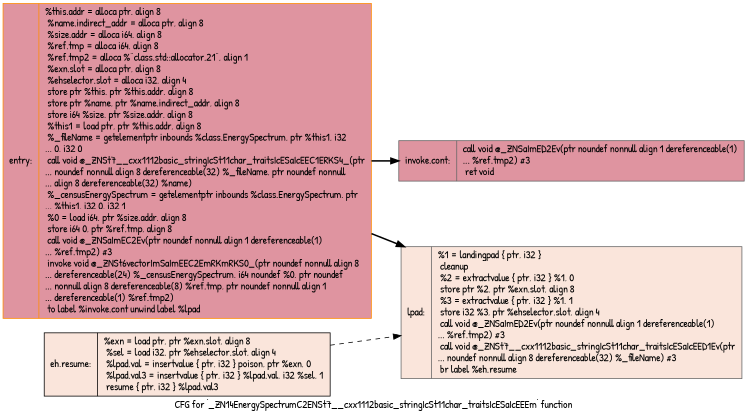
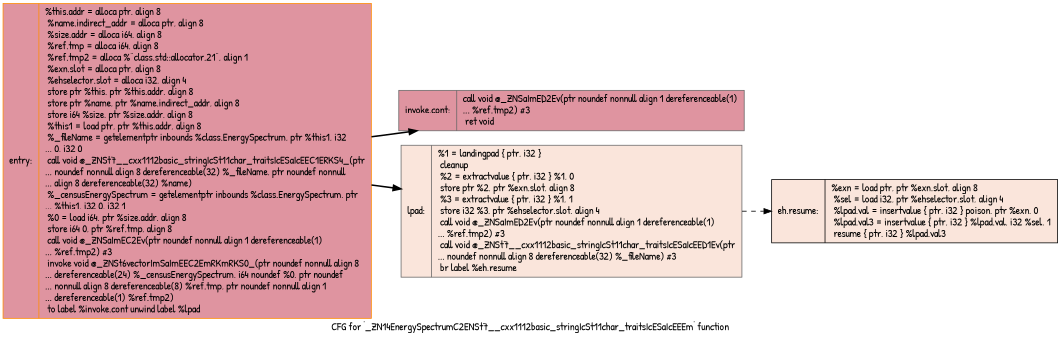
(362, 341) -> (753, 211)
